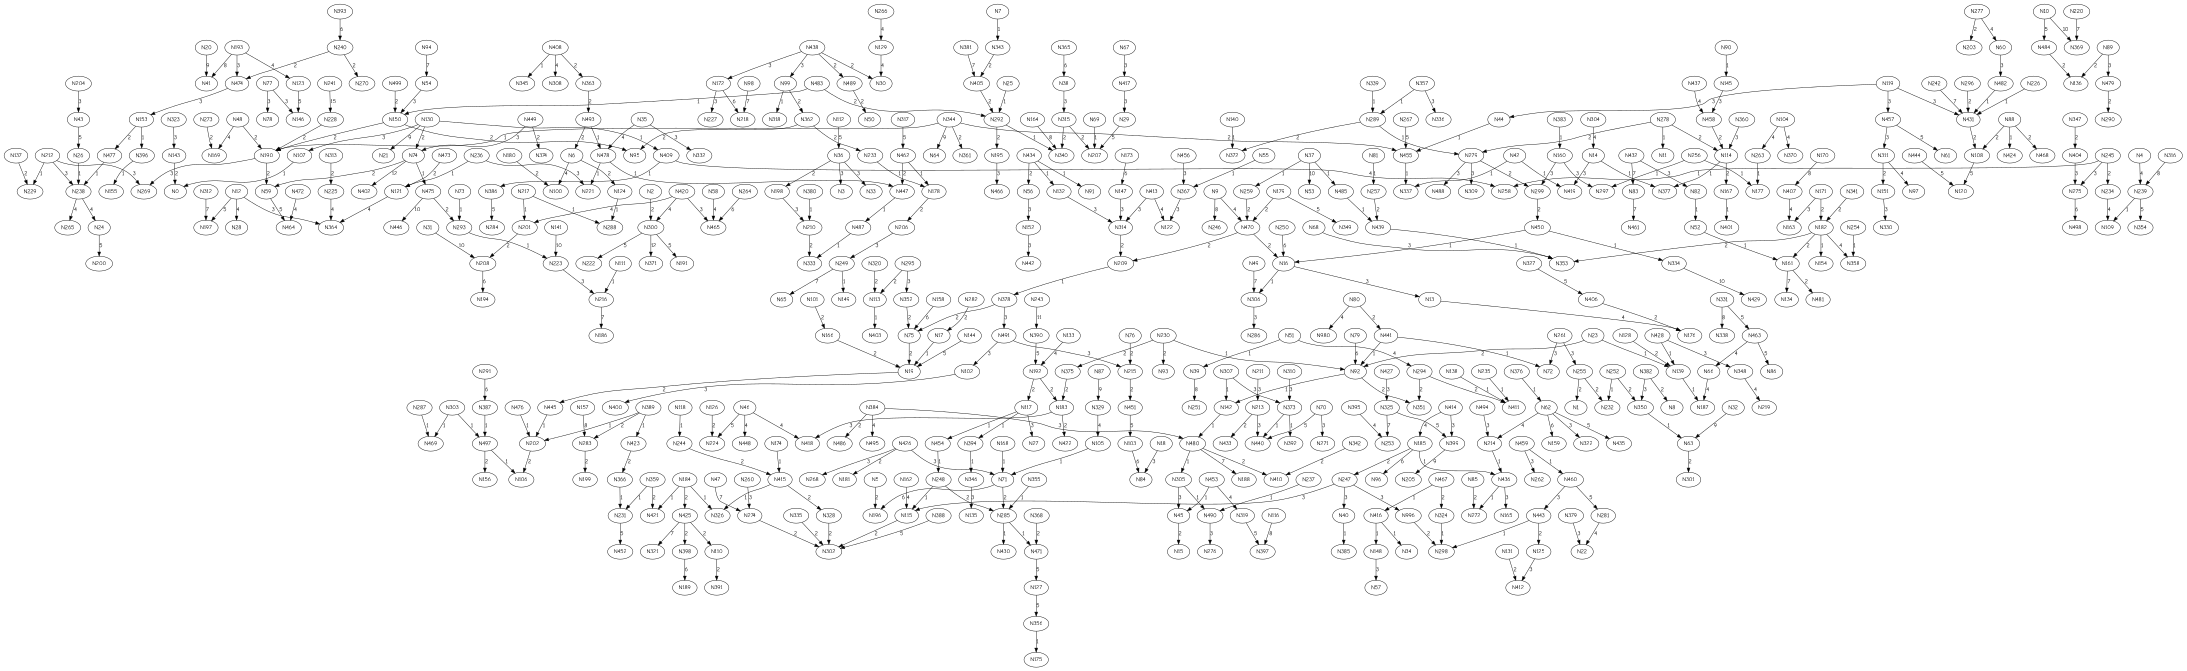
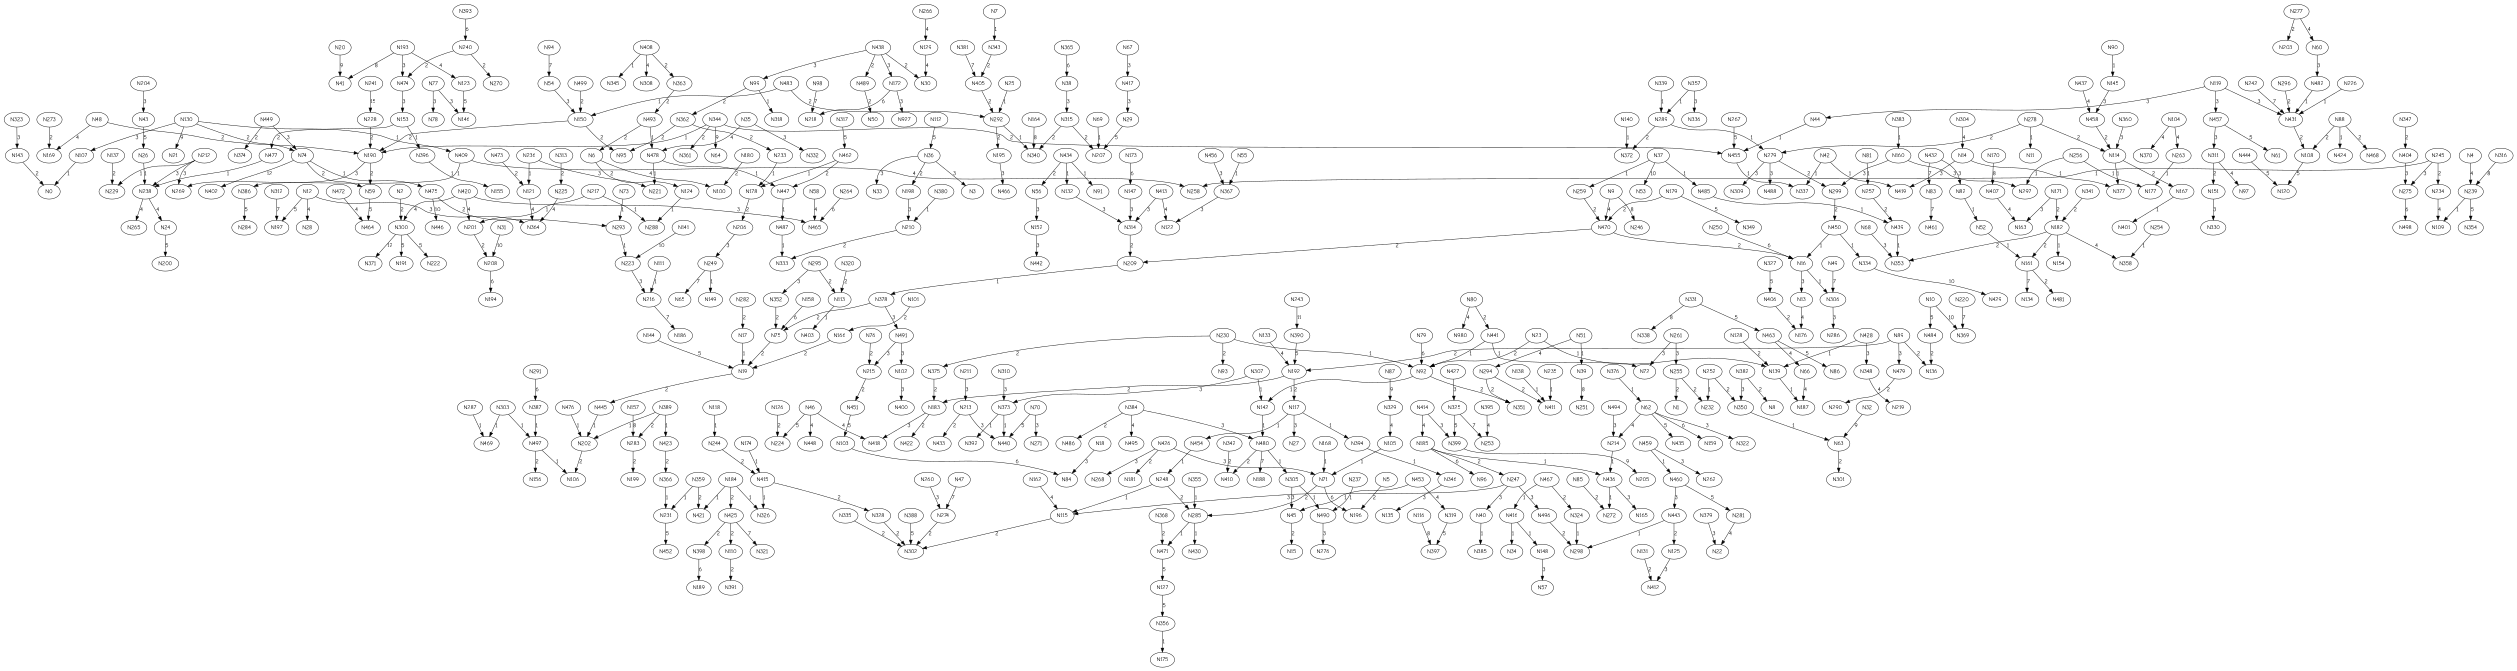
(710, 120) -> (904, 120)
none -> (1600, 348)
(1408, 516) -> (1544, 516)
